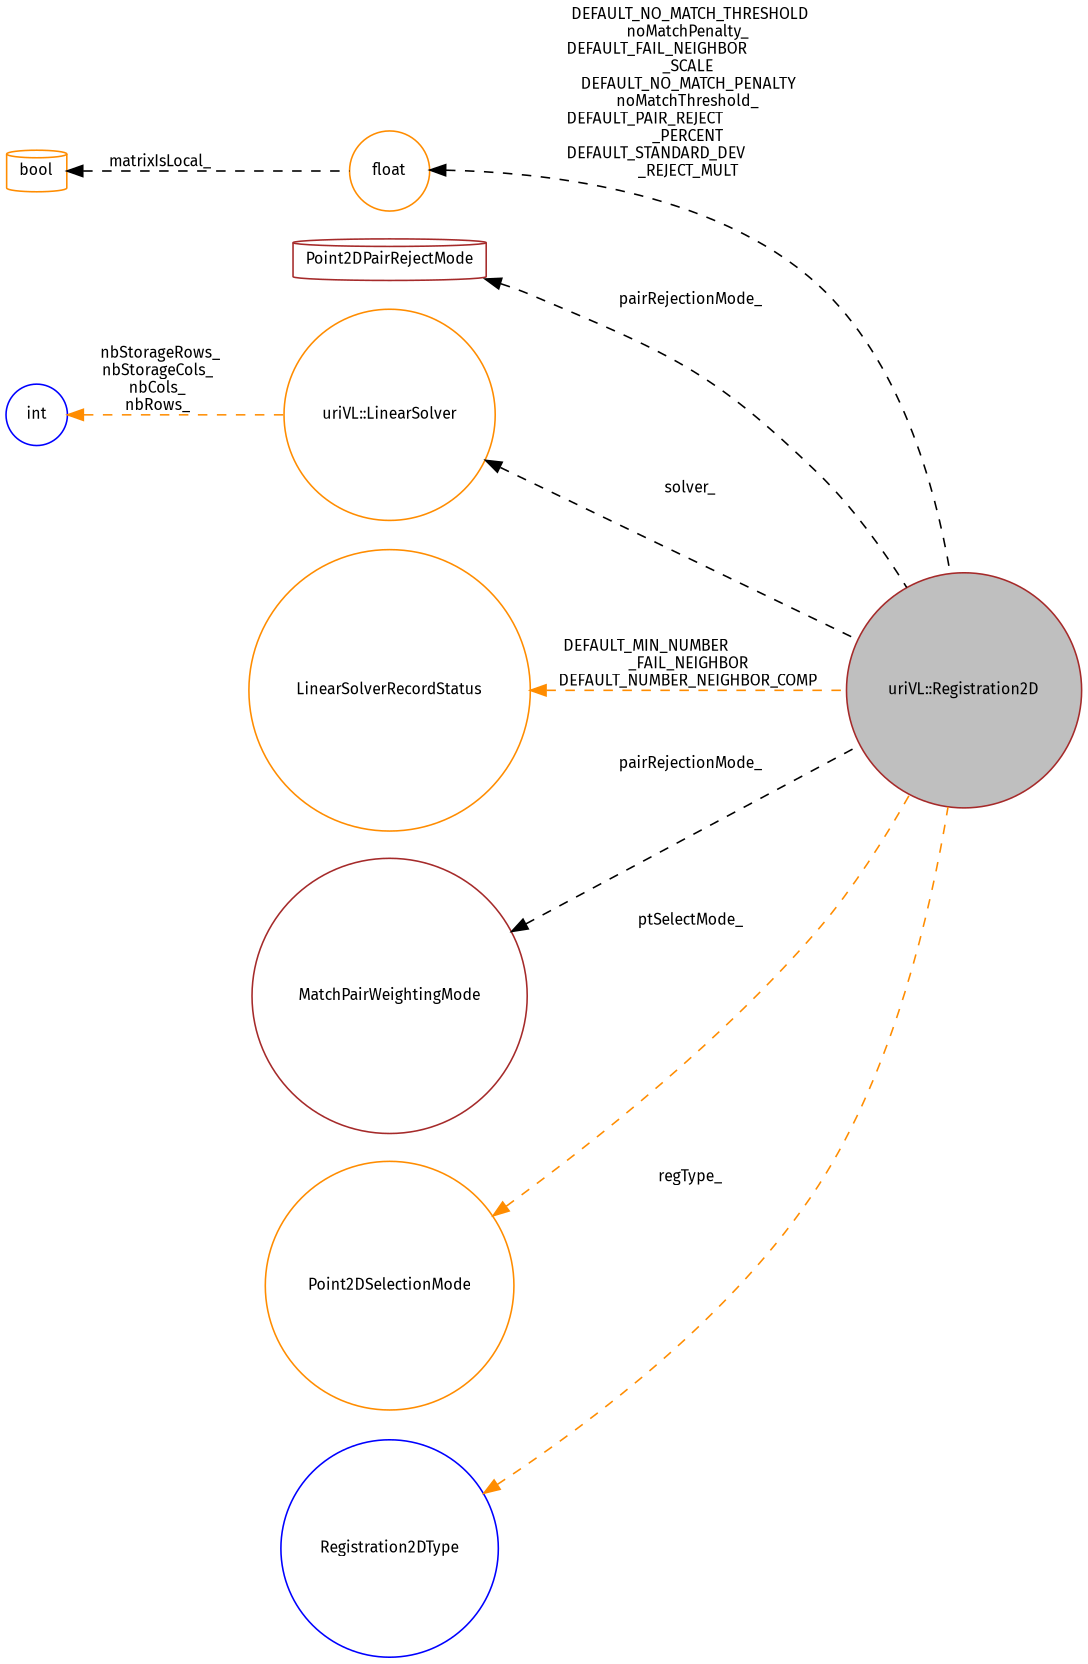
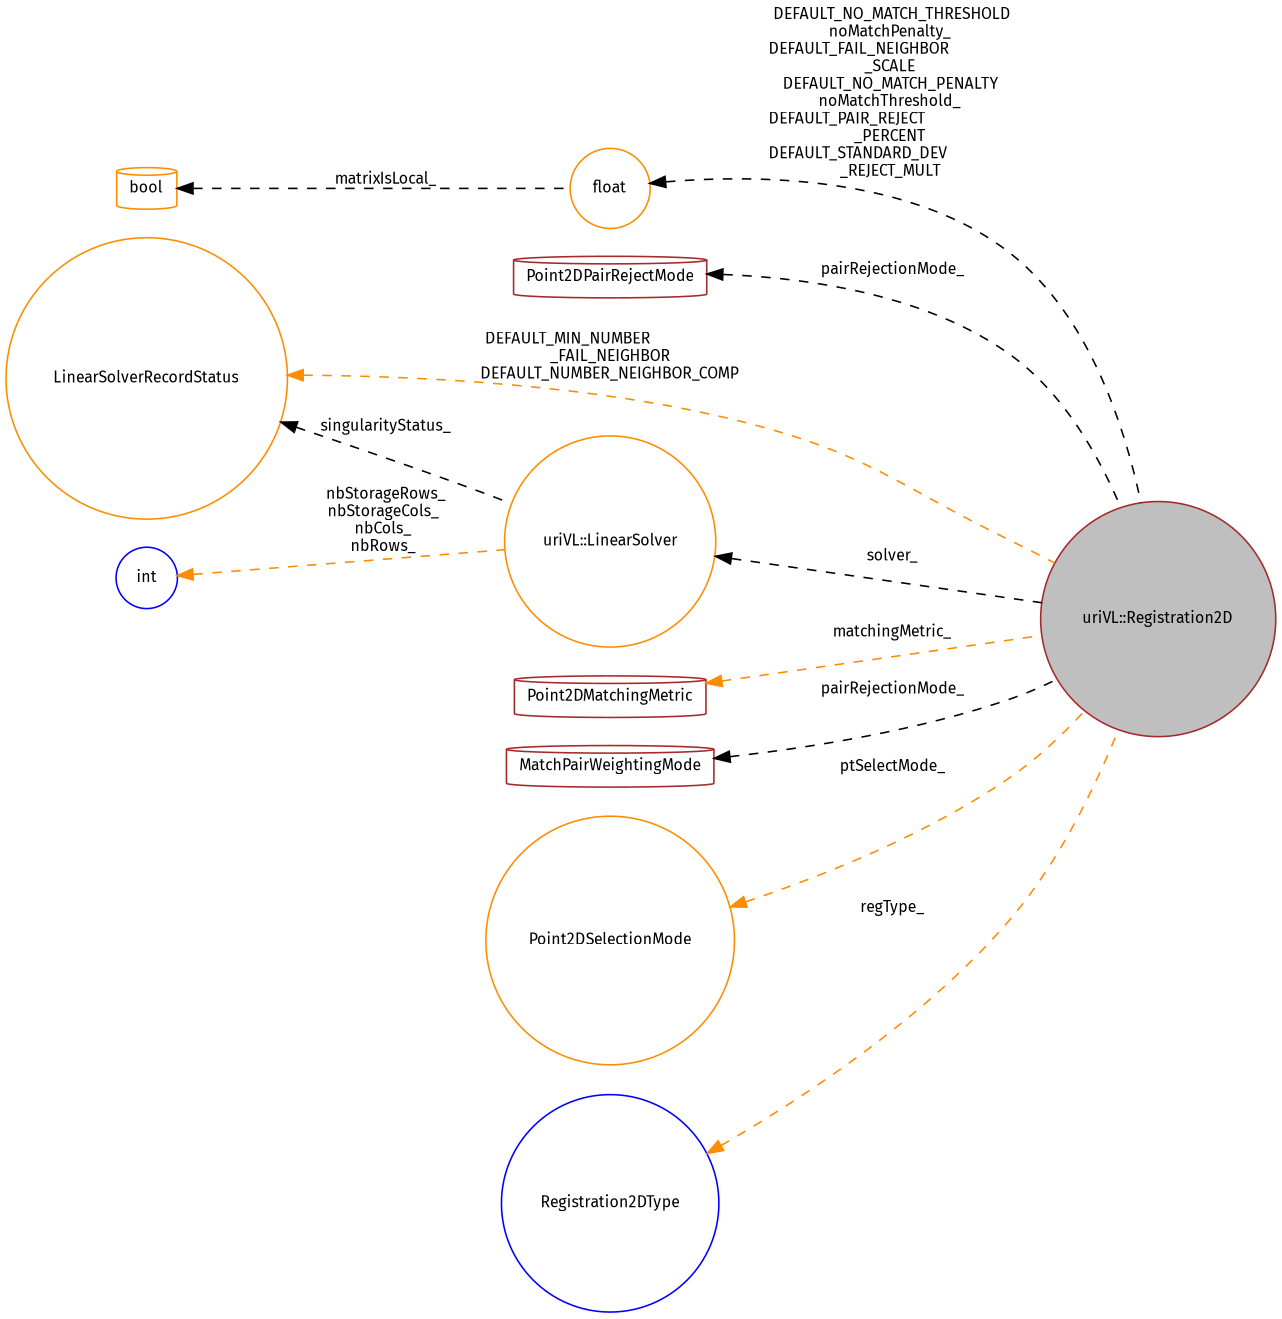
none -> (404, 464)
none -> (610, 697)
(390, 996) -> (610, 766)
